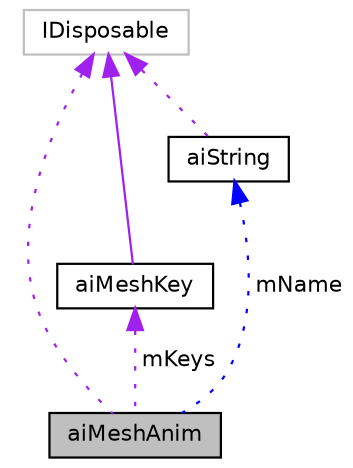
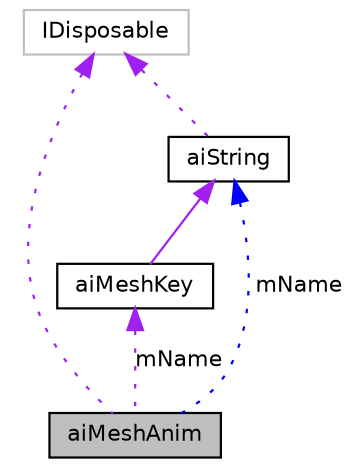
(122, 171) -> (175, 232)
(176, 361) -> (176, 361)
